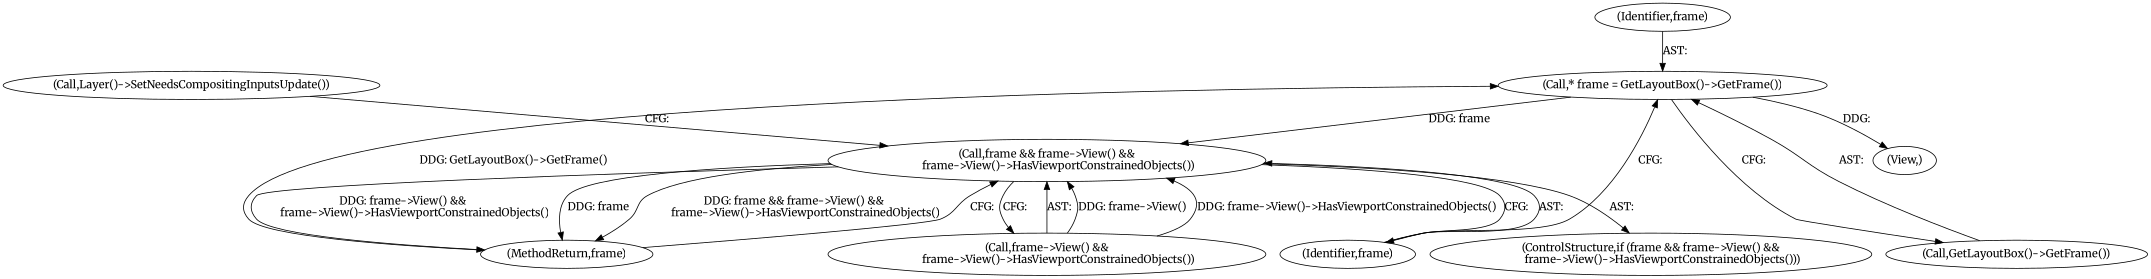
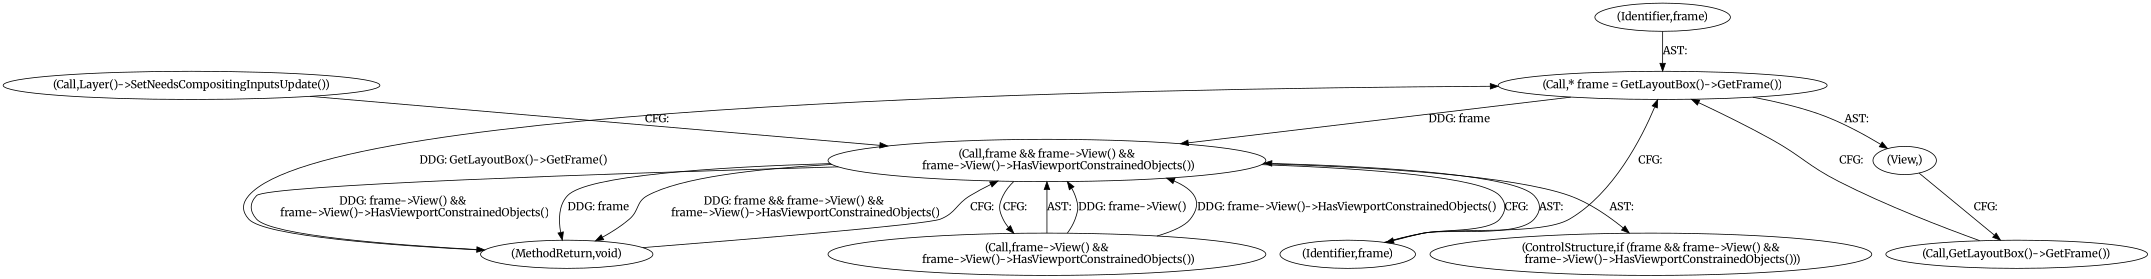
(1858, 119) -> (1858, 119)
(1853, 160) -> (1853, 160)
(1782, 211) -> (1957, 204)
(567, 254) -> (567, 254)
